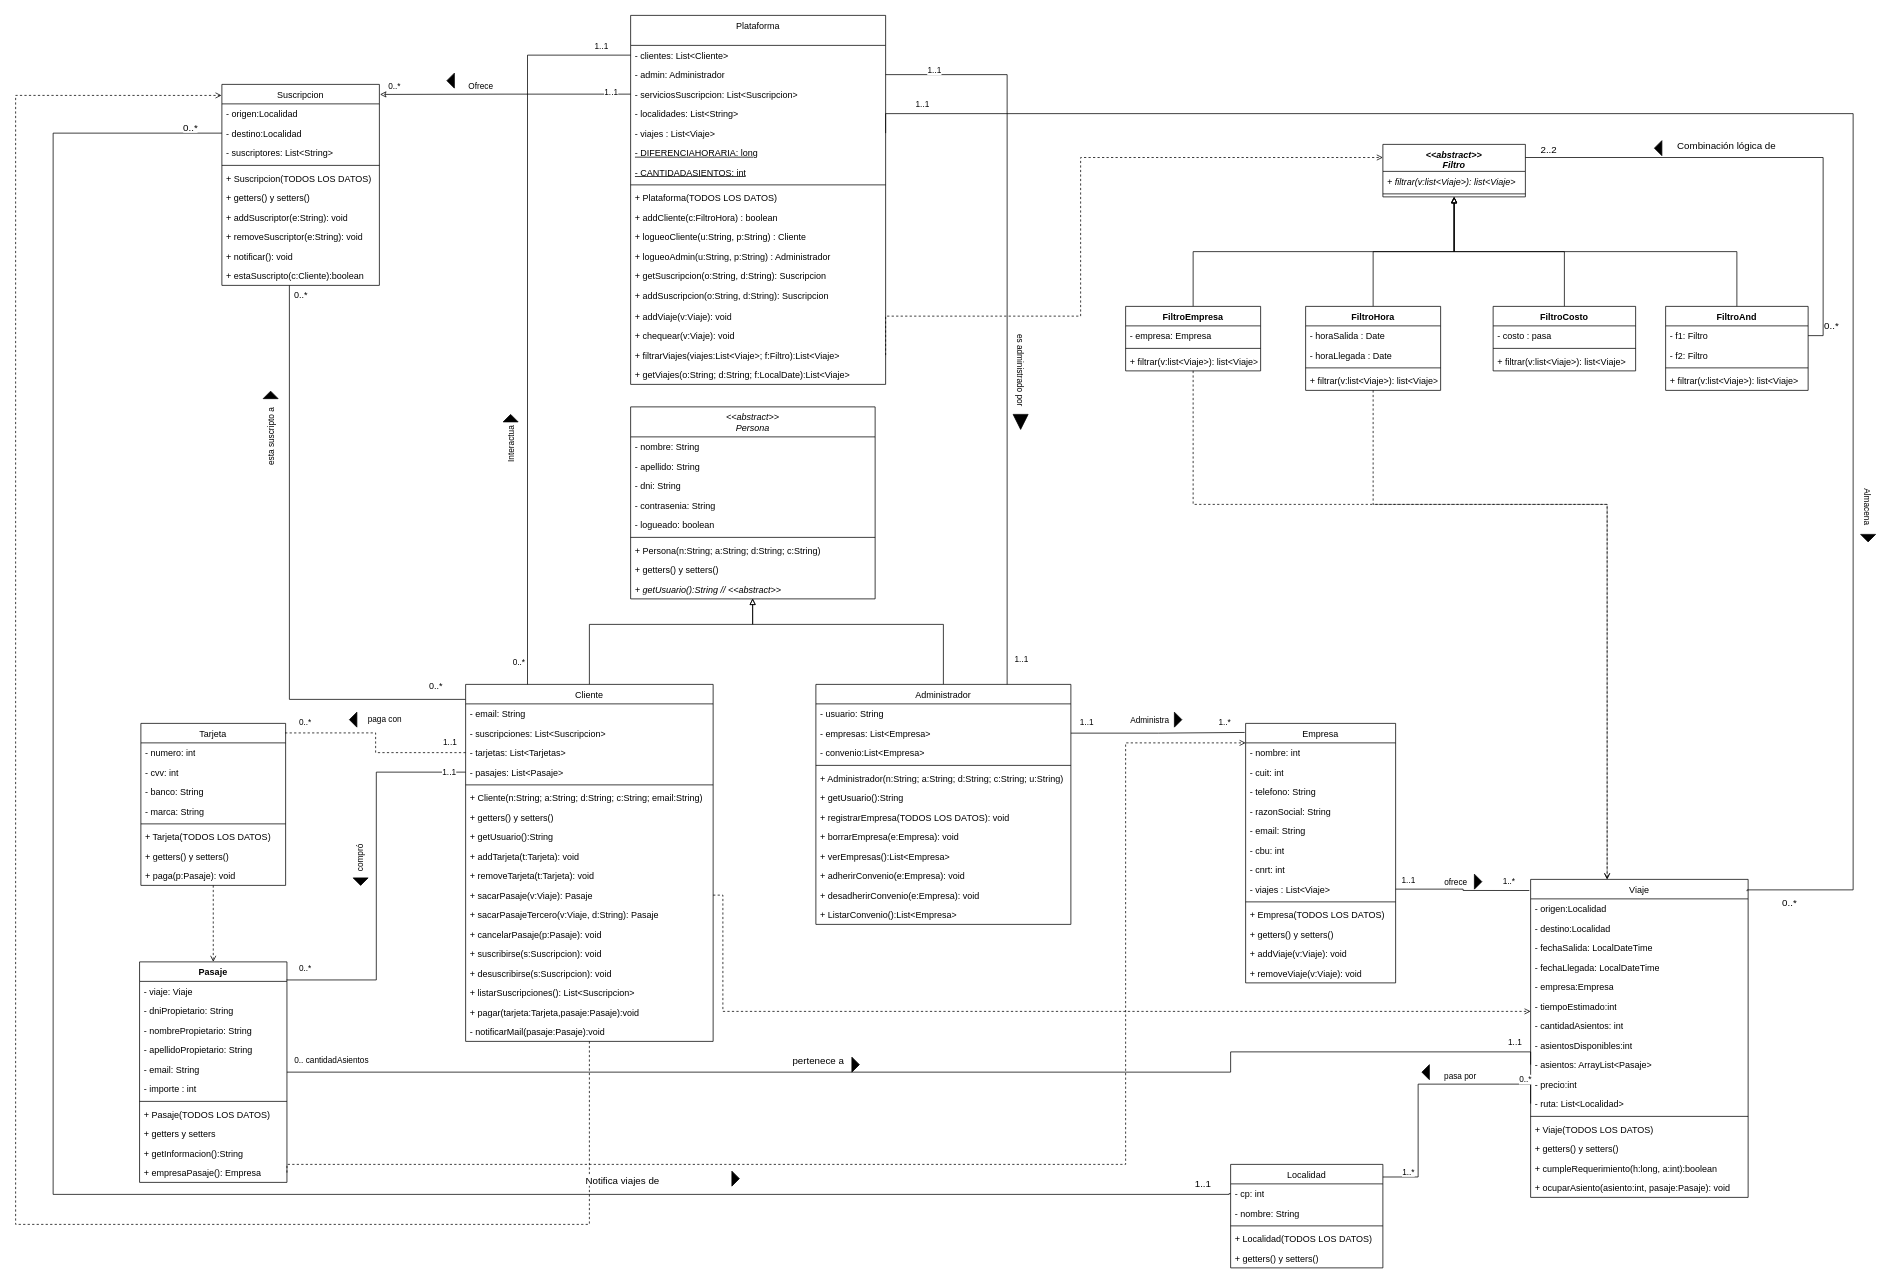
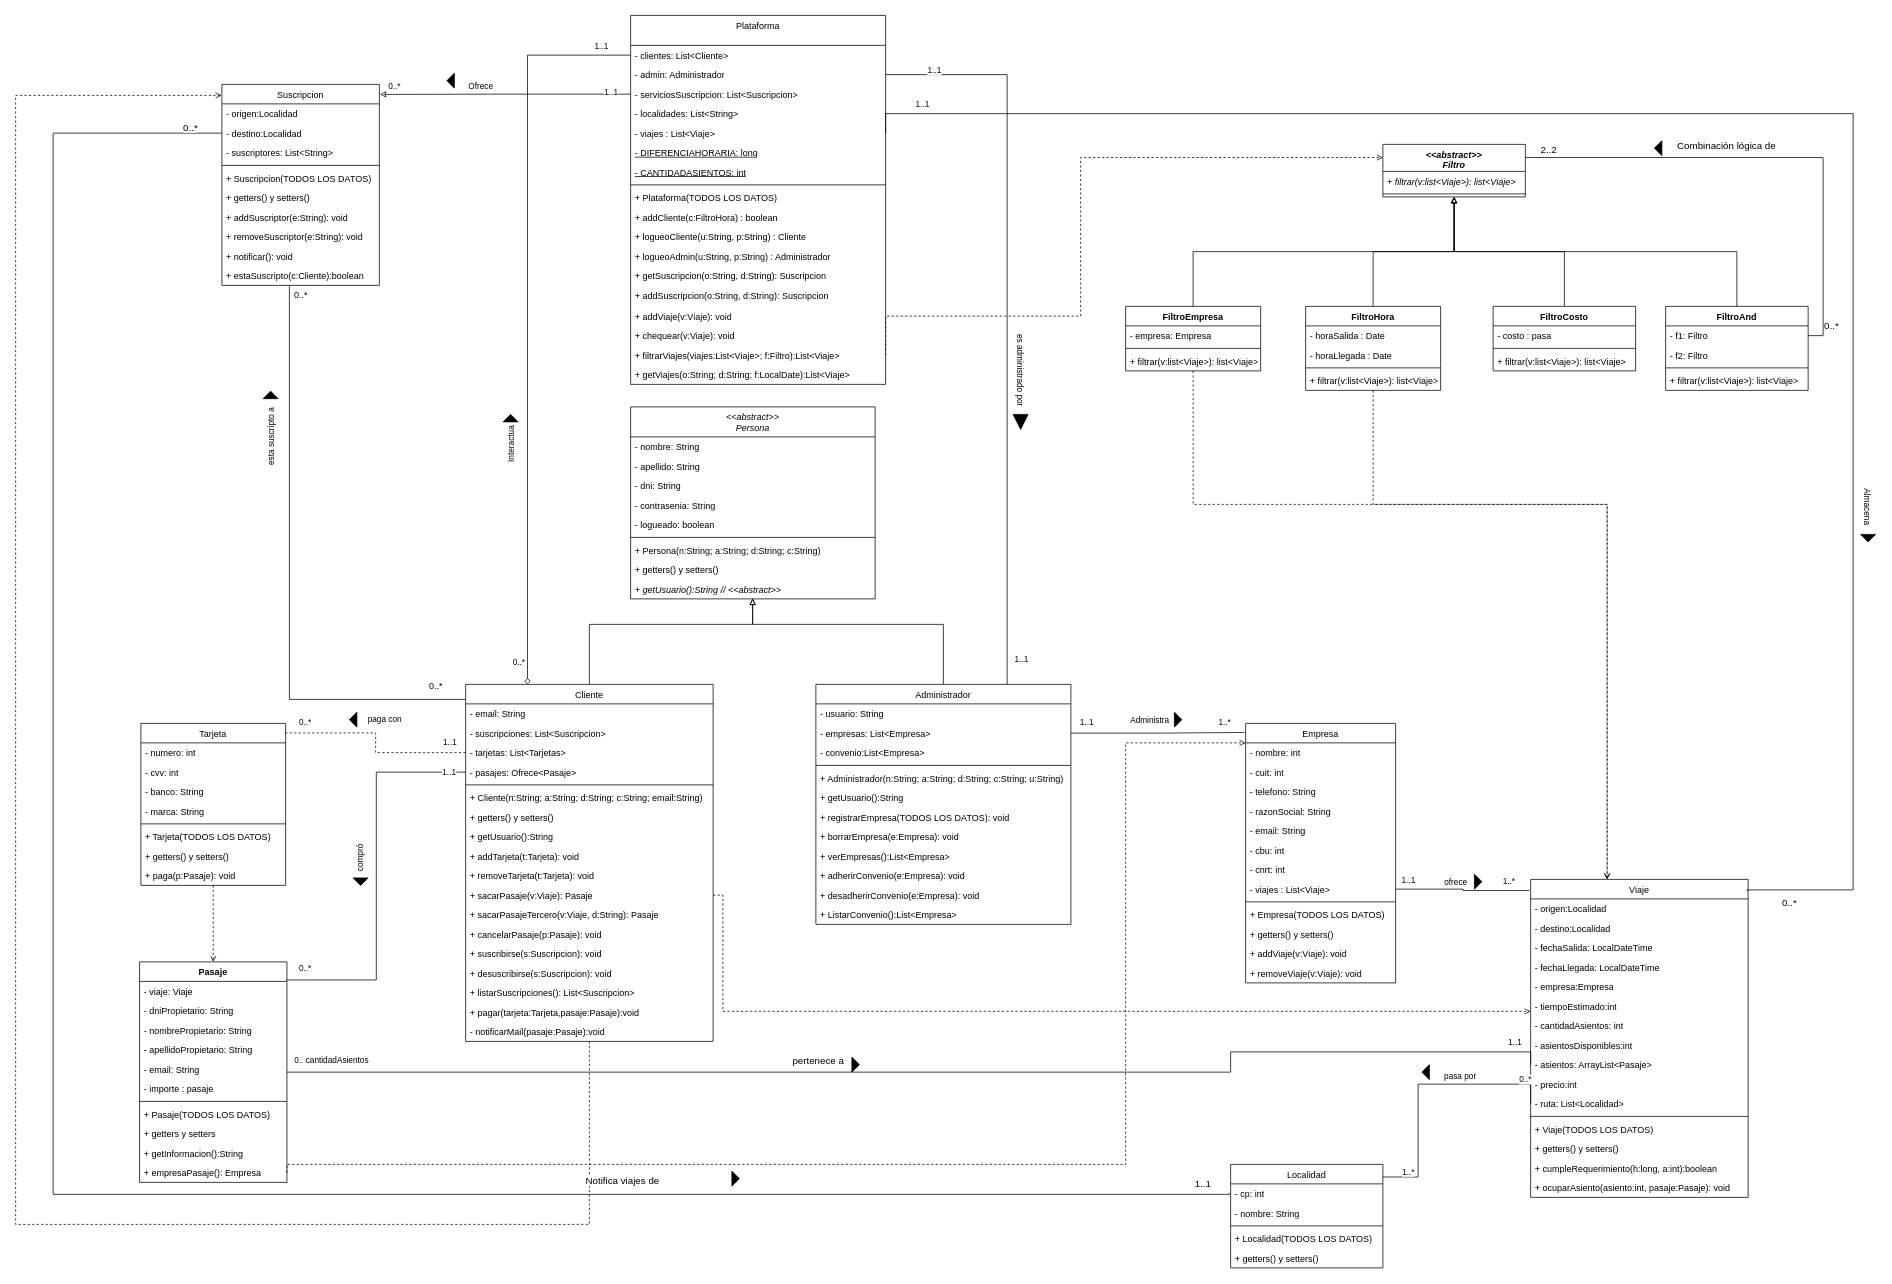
(527, 680) -> (527, 678)
(523, 773) -> (529, 773)
(174, 1089) -> (183, 1089)
